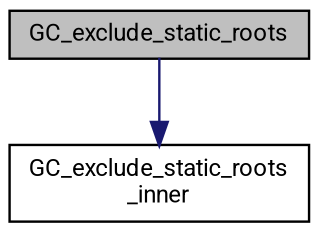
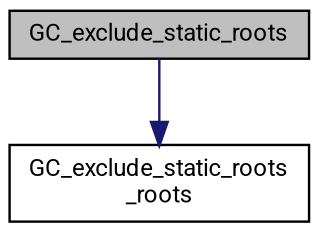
(159, 183) -> (159, 183)
